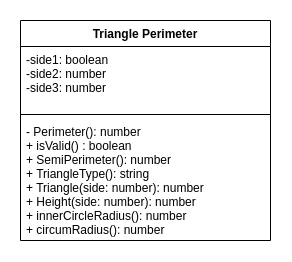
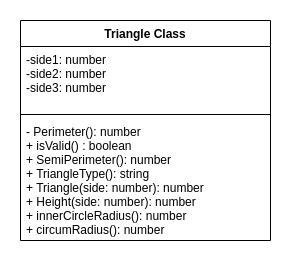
(145, 34) -> (145, 34)
(70, 60) -> (68, 60)
